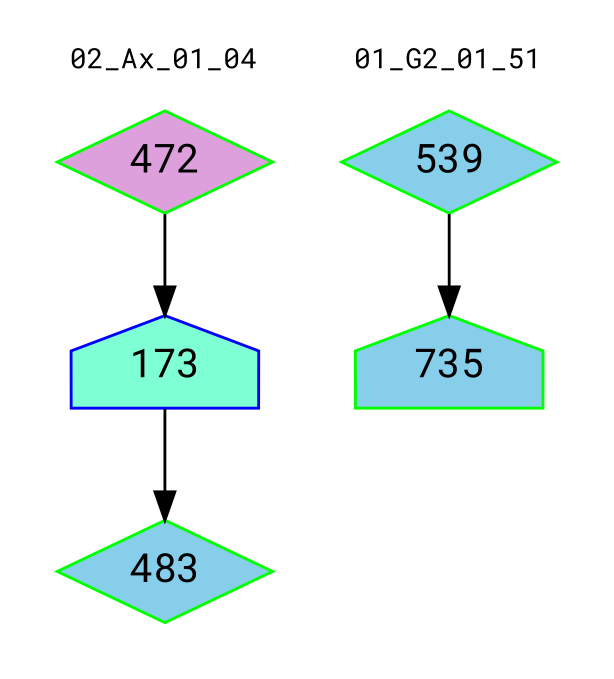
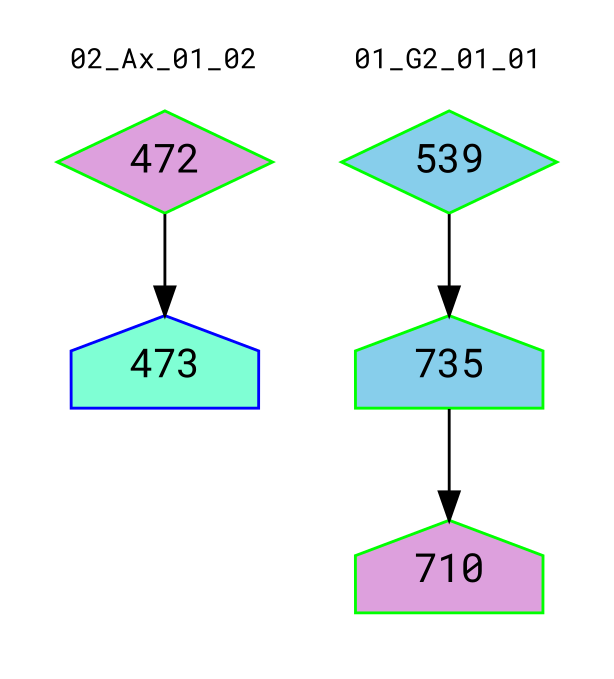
(165, 61) -> (165, 61)
(449, 61) -> (449, 61)
(165, 367) -> (165, 367)
(165, 571) -> none
none -> (449, 571)
